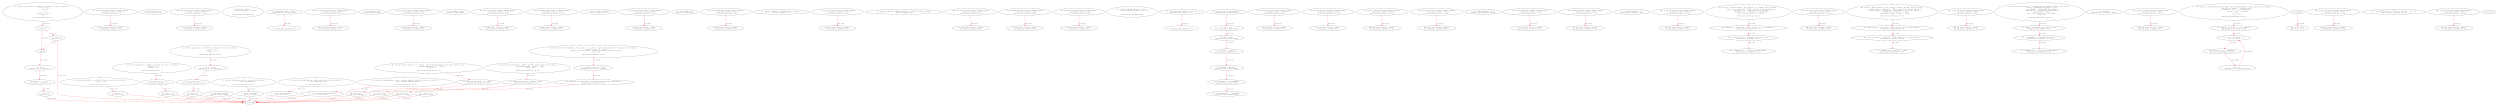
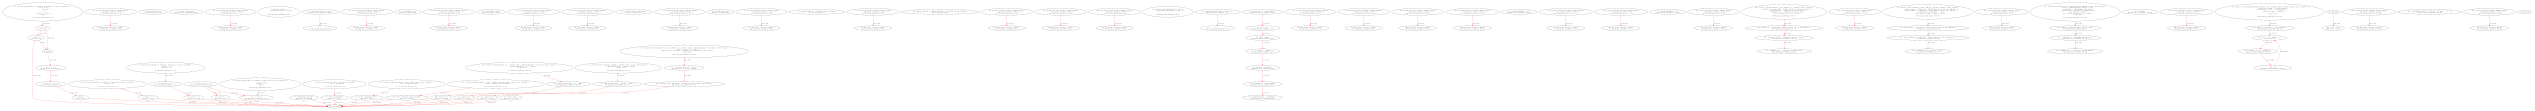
none -> (186, 12)
(202, 75) -> (225, 92)
